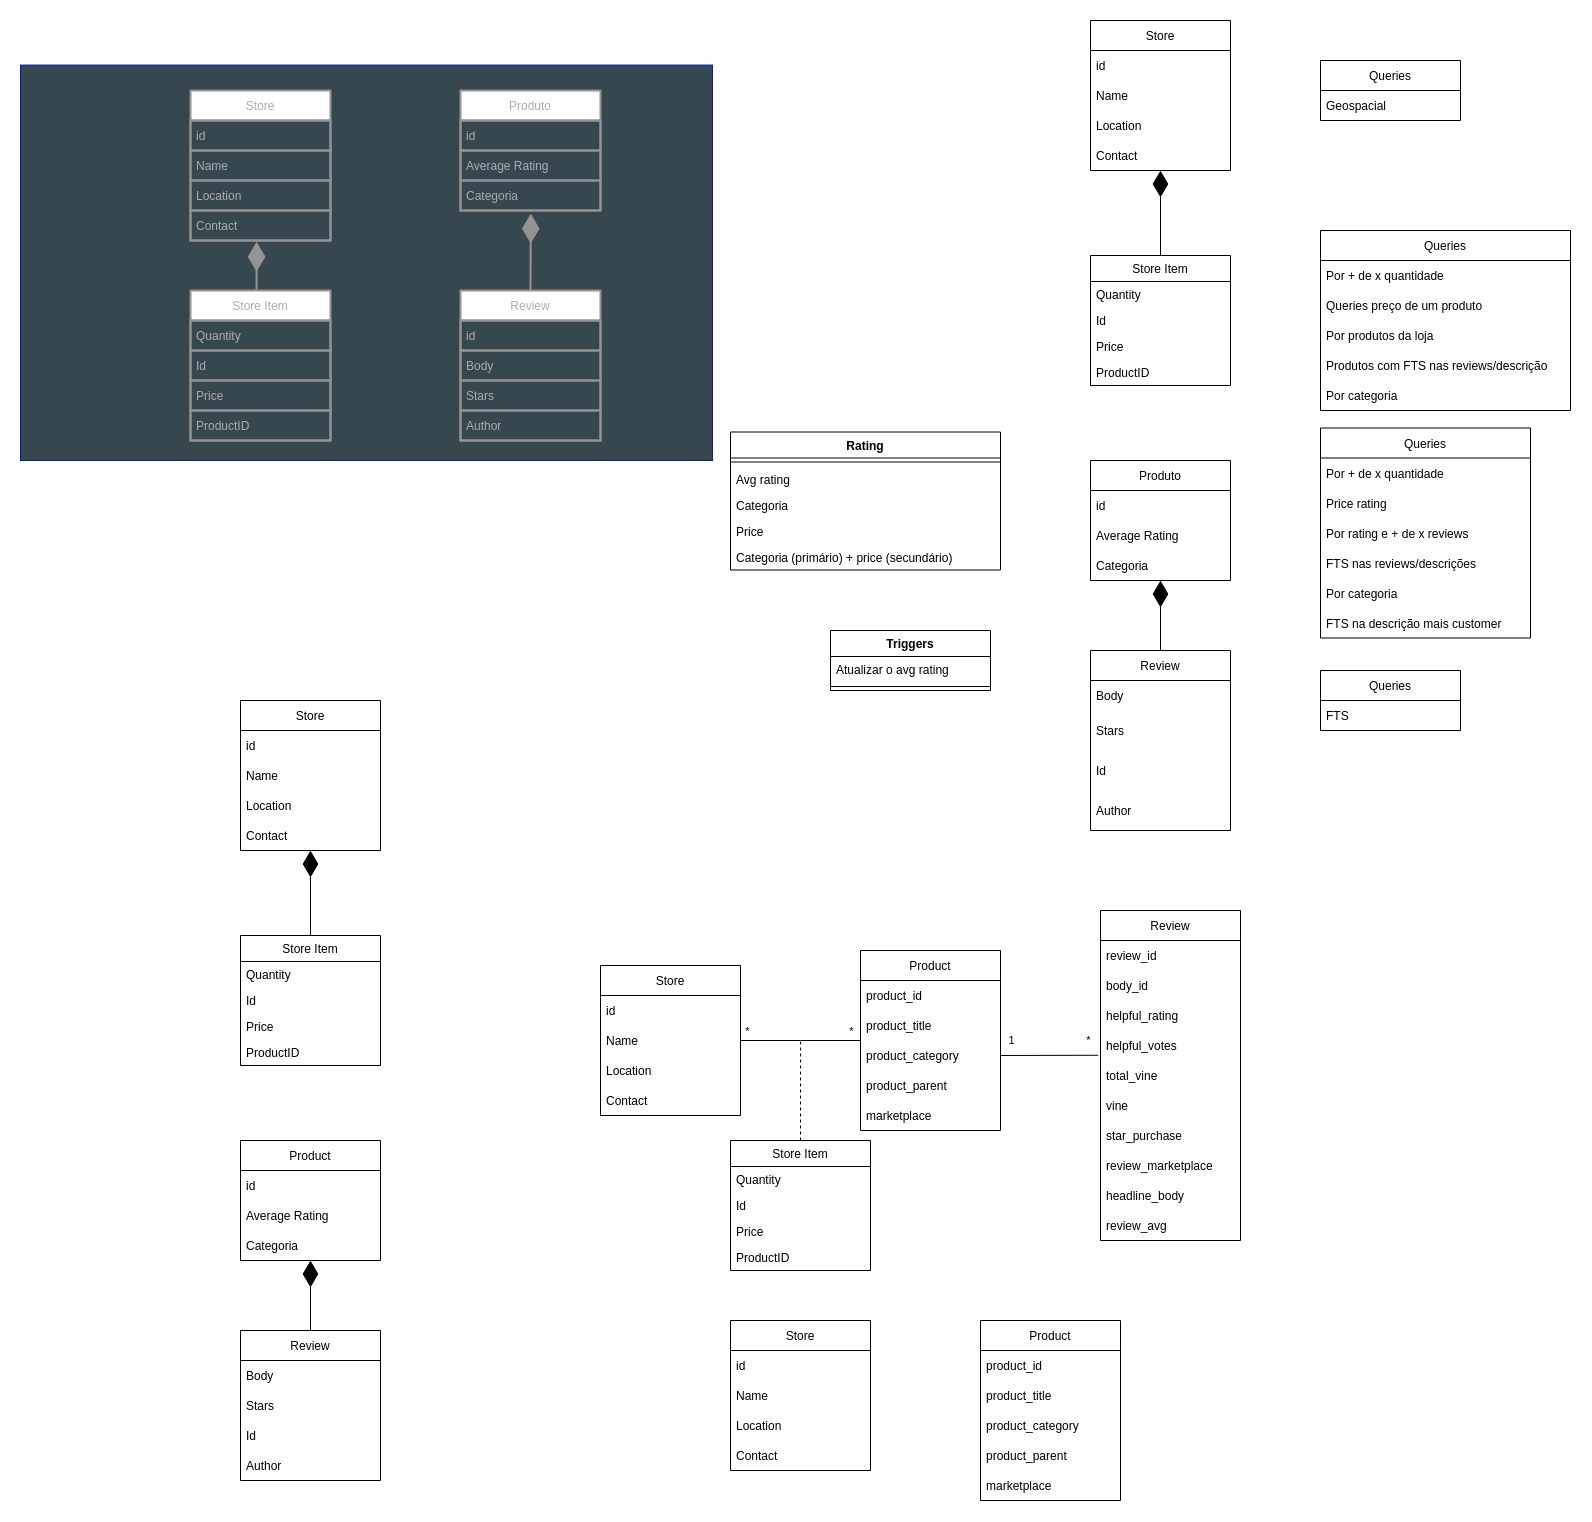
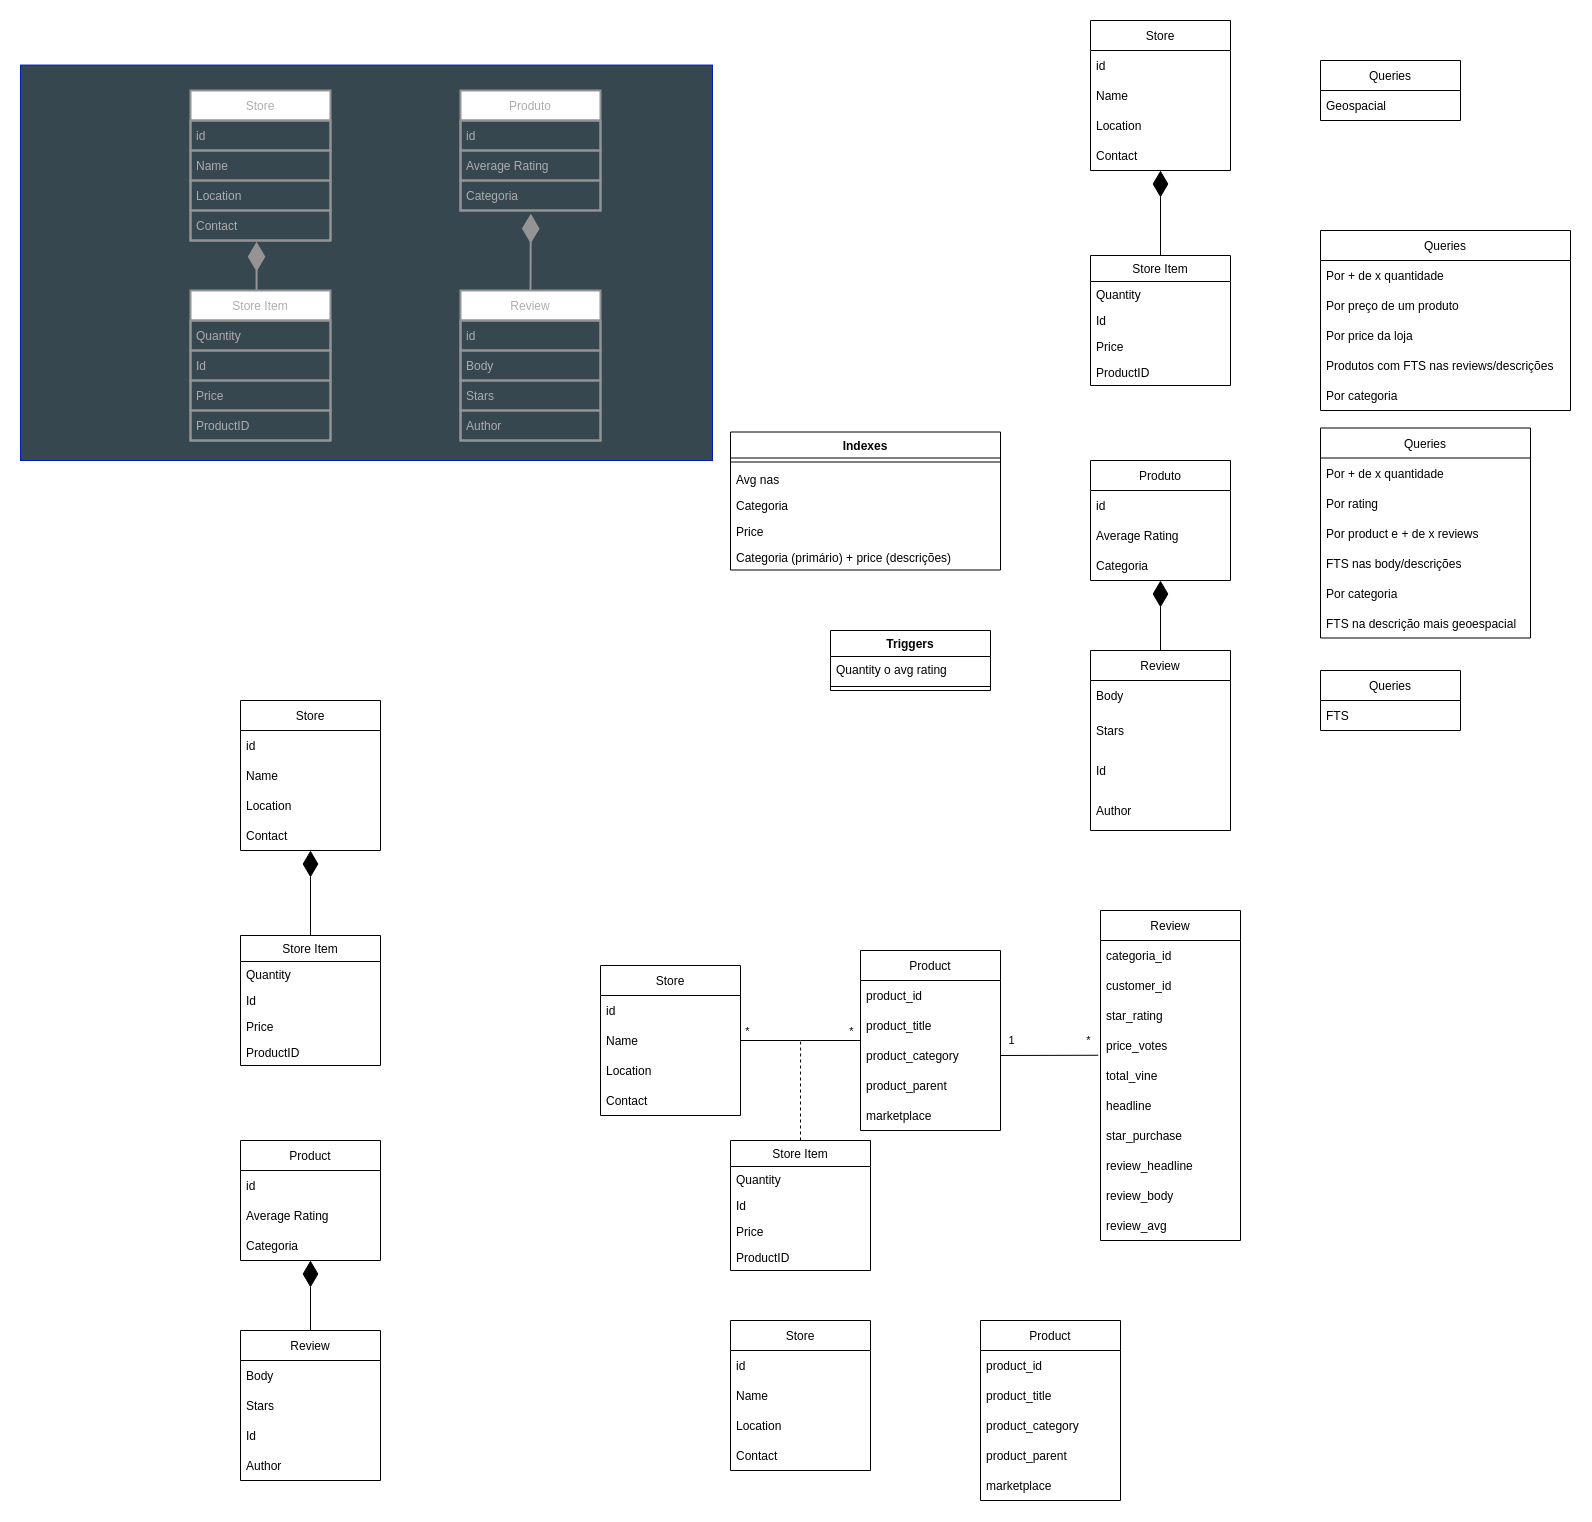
(1409, 306) -> (1397, 306)
(1387, 336) -> (1375, 336)
(1444, 366) -> (1448, 366)
(865, 446) -> (865, 446)
(766, 480) -> (758, 480)
(1362, 504) -> (1356, 504)
(1404, 534) -> (1409, 534)
(860, 558) -> (860, 558)
(1407, 564) -> (1399, 564)
(1417, 624) -> (1424, 624)
(901, 670) -> (899, 670)
(1133, 956) -> (1143, 956)
(1128, 986) -> (1141, 986)
(1148, 1016) -> (1141, 1016)
(1147, 1046) -> (1141, 1046)
(1118, 1106) -> (1130, 1106)
(1163, 1166) -> (1152, 1166)
(1147, 1196) -> (1141, 1196)
